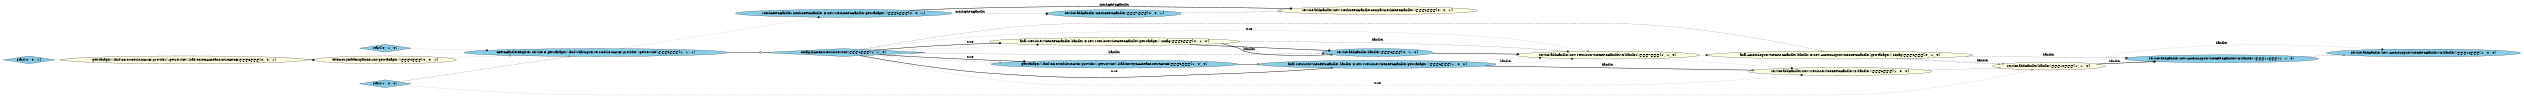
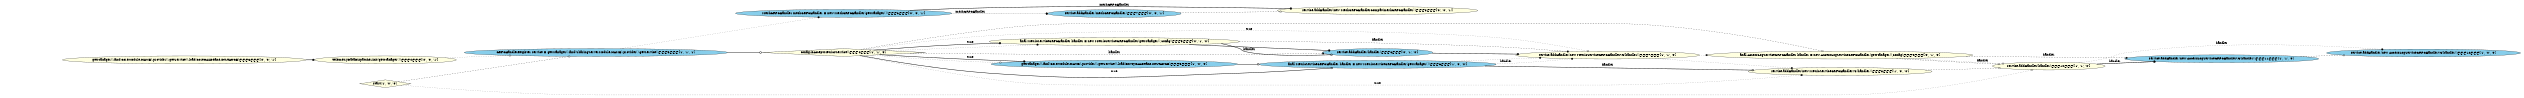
(385, 48) -> none
(844, 53) -> (844, 53)
(29, 60) -> none
(385, 84) -> (385, 84)
